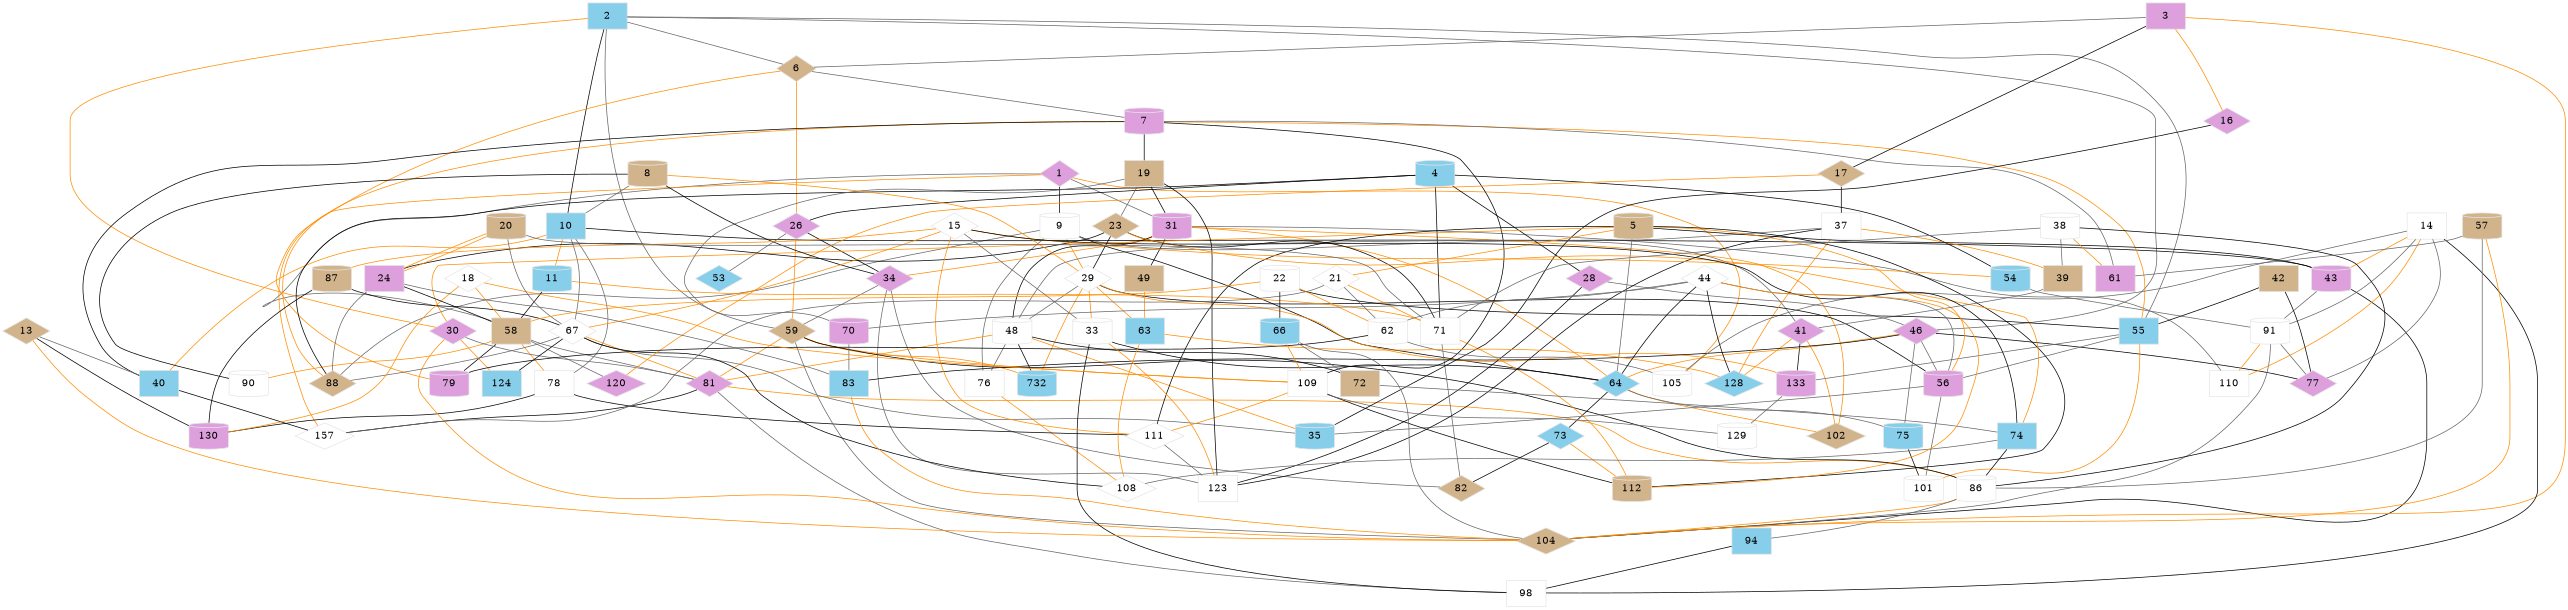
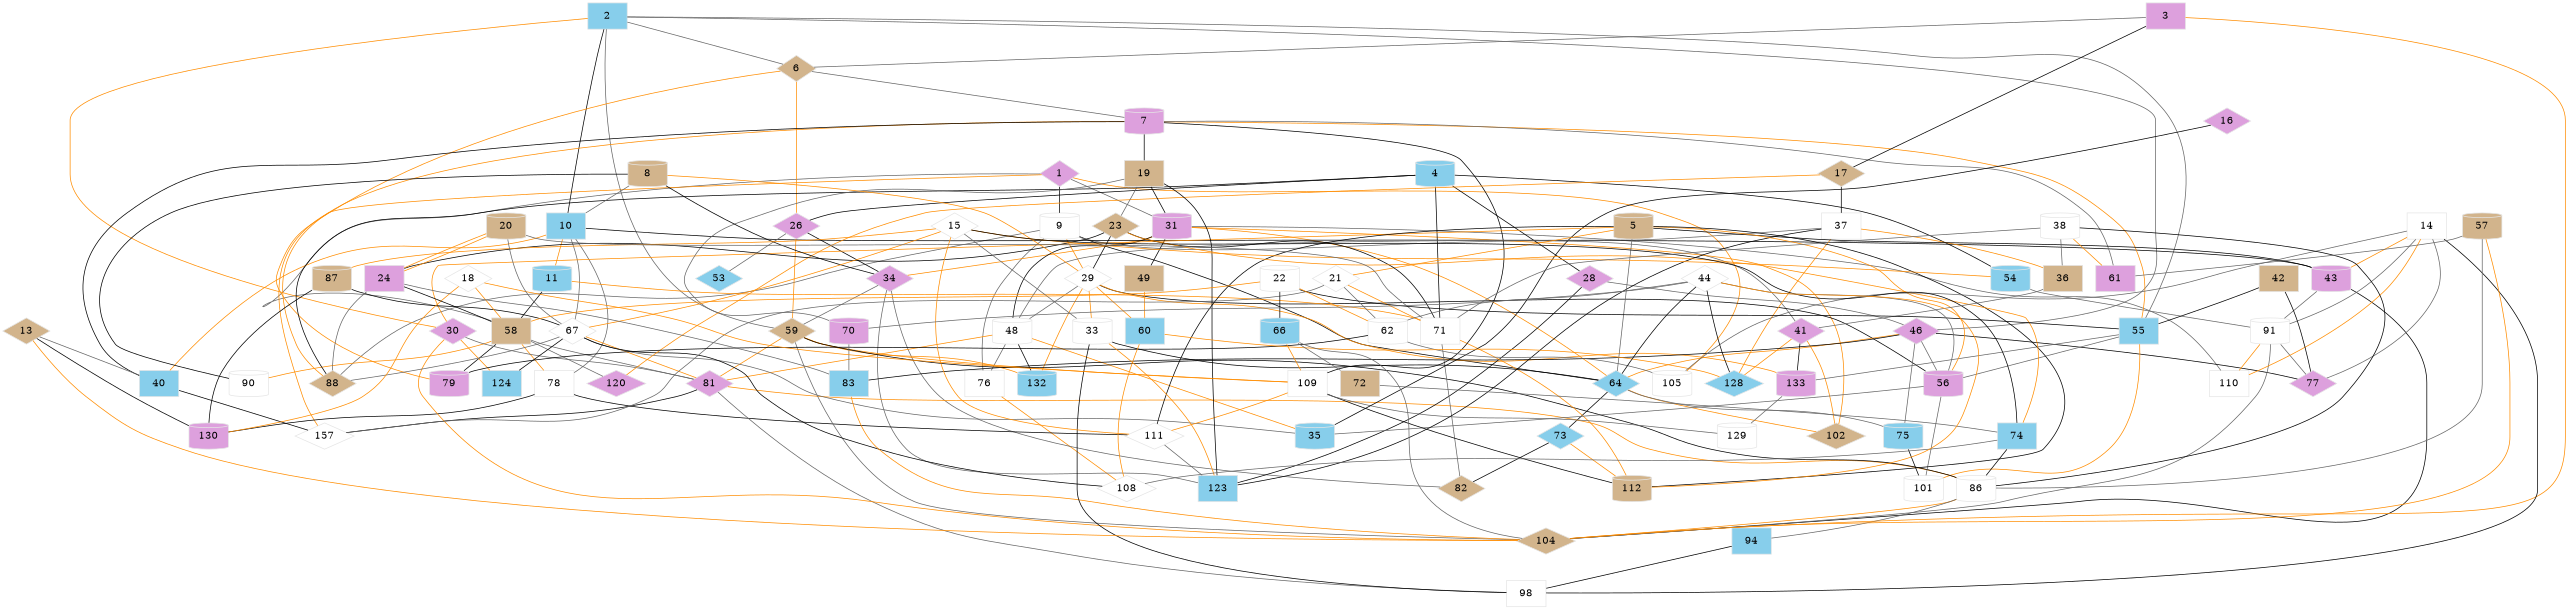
(2201, 69) -> none
(2063, 279) -> (2063, 279)
(1145, 331) -> (1145, 331)
(1218, 353) -> none
(1037, 384) -> (1037, 384)
(1218, 489) -> (1218, 489)
